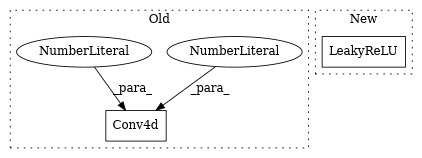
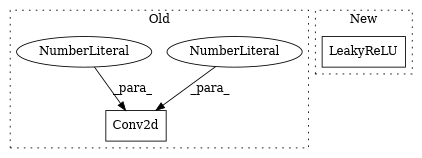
(136, 126) -> (136, 126)
